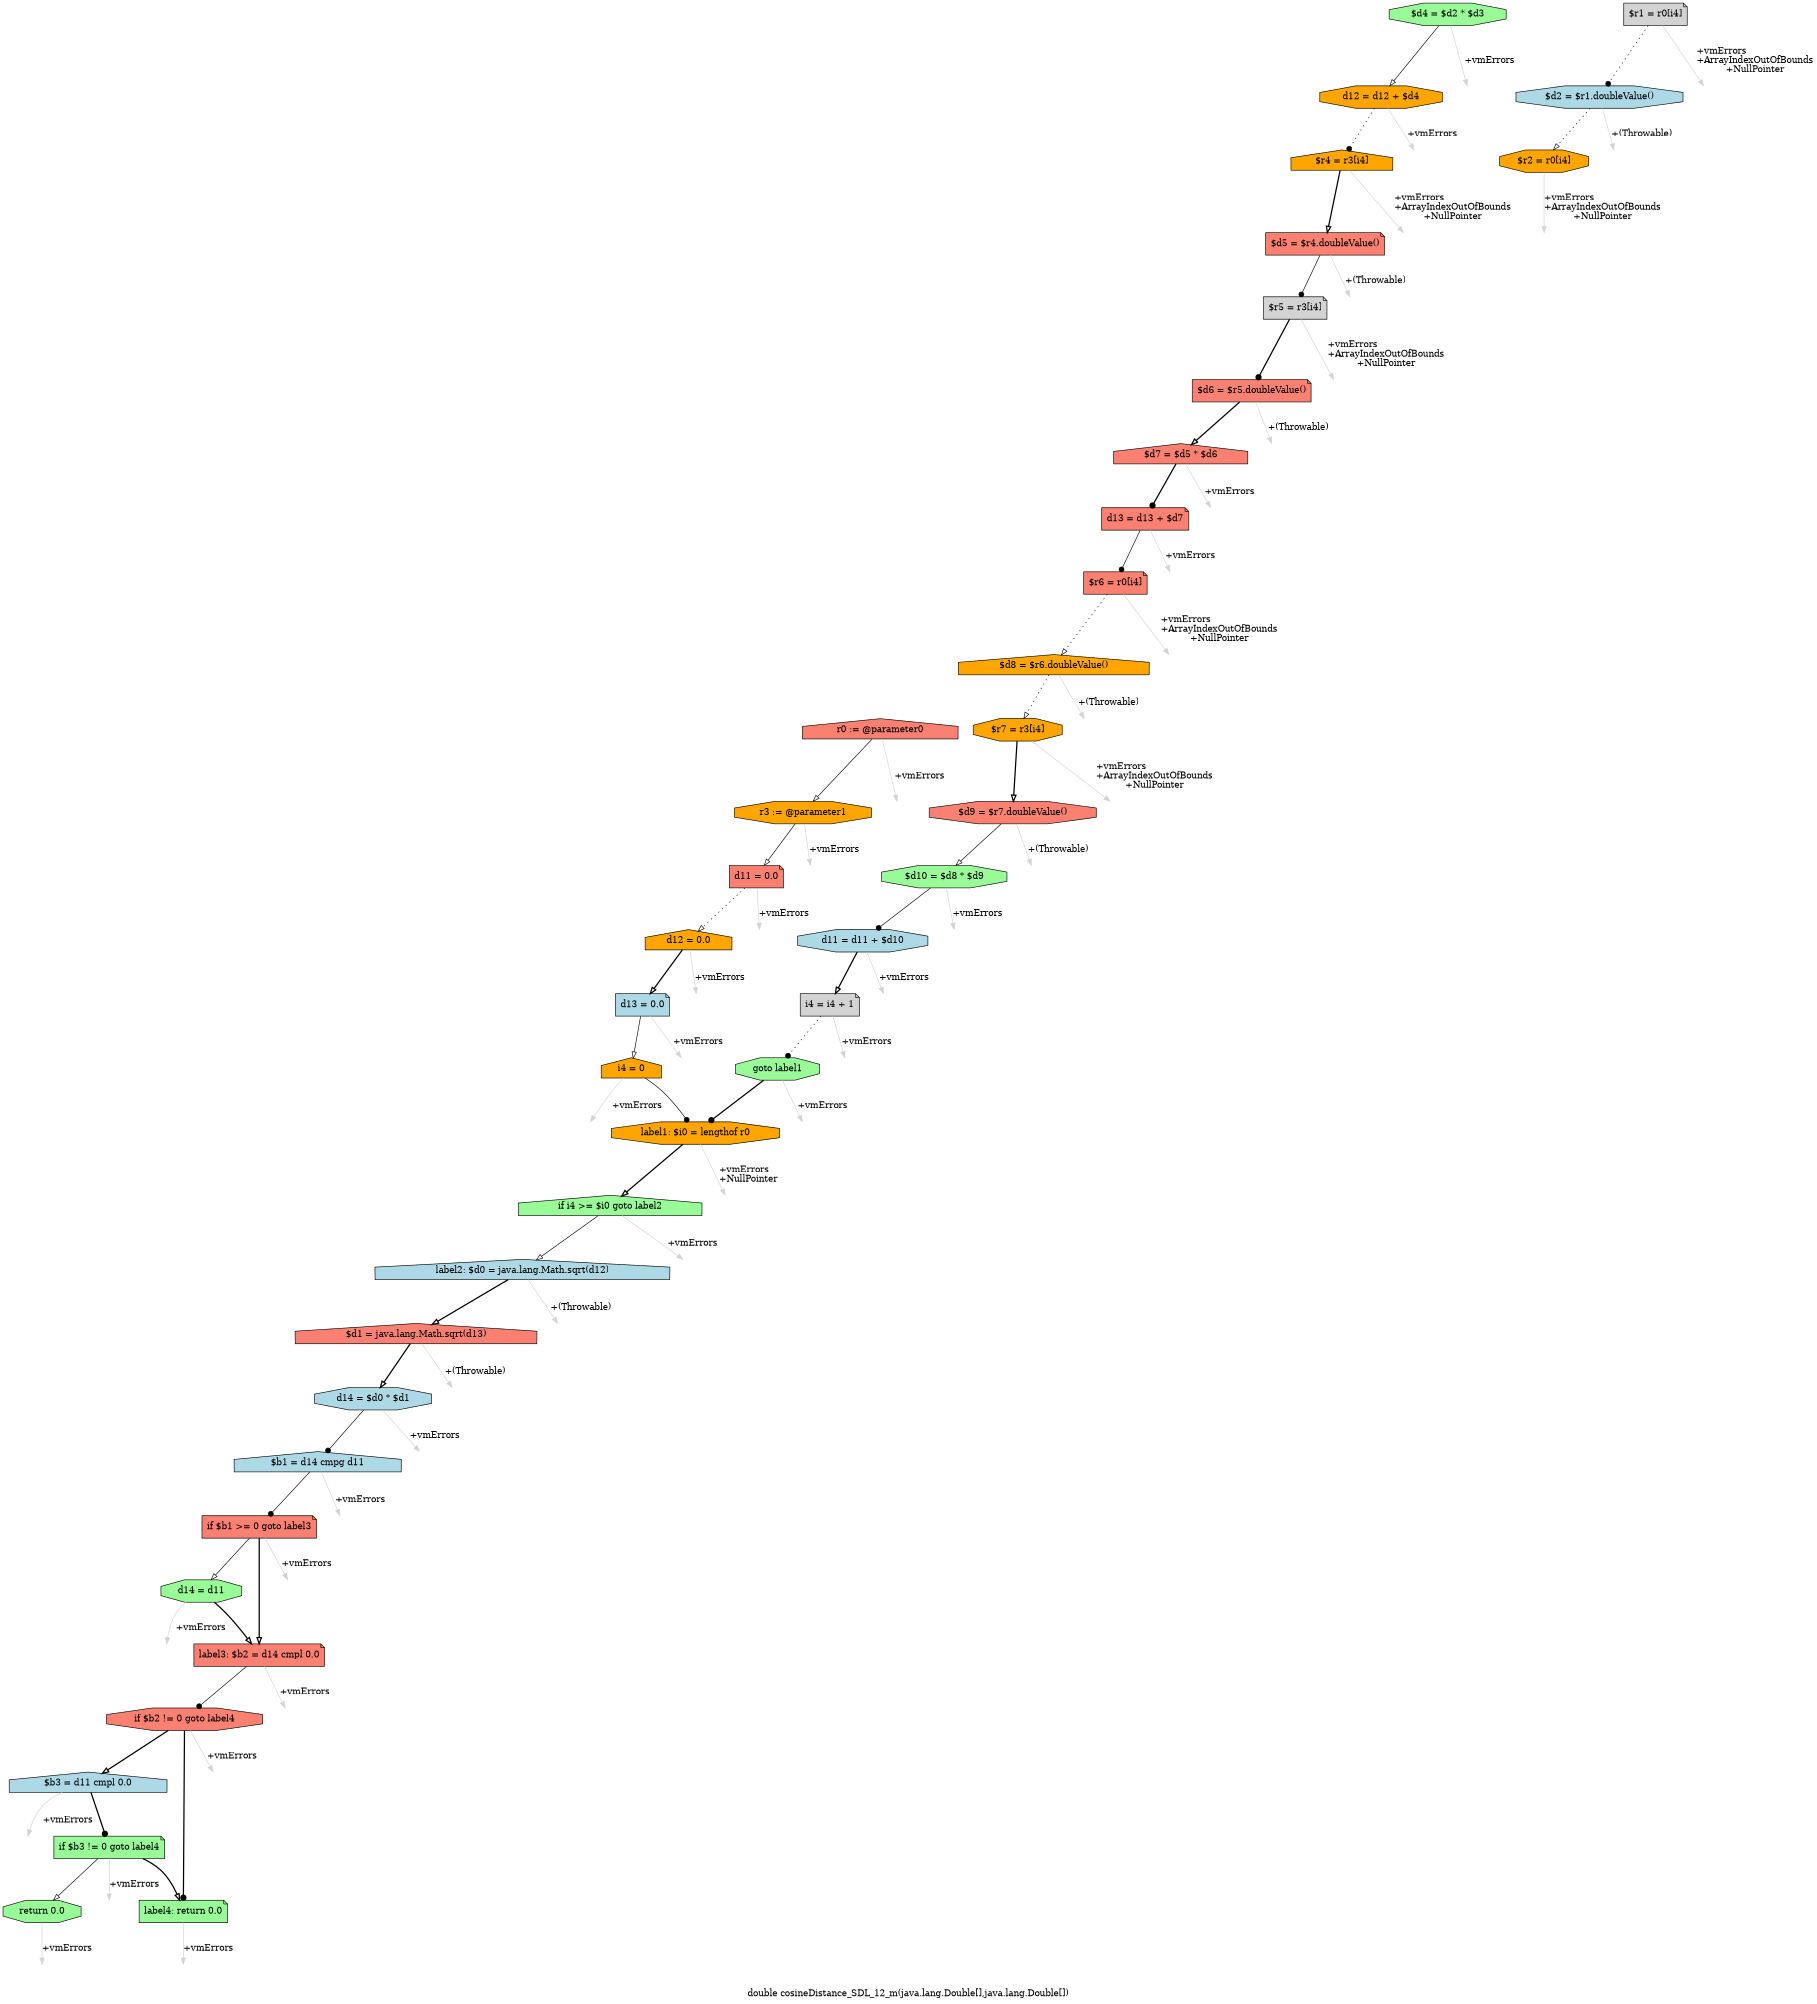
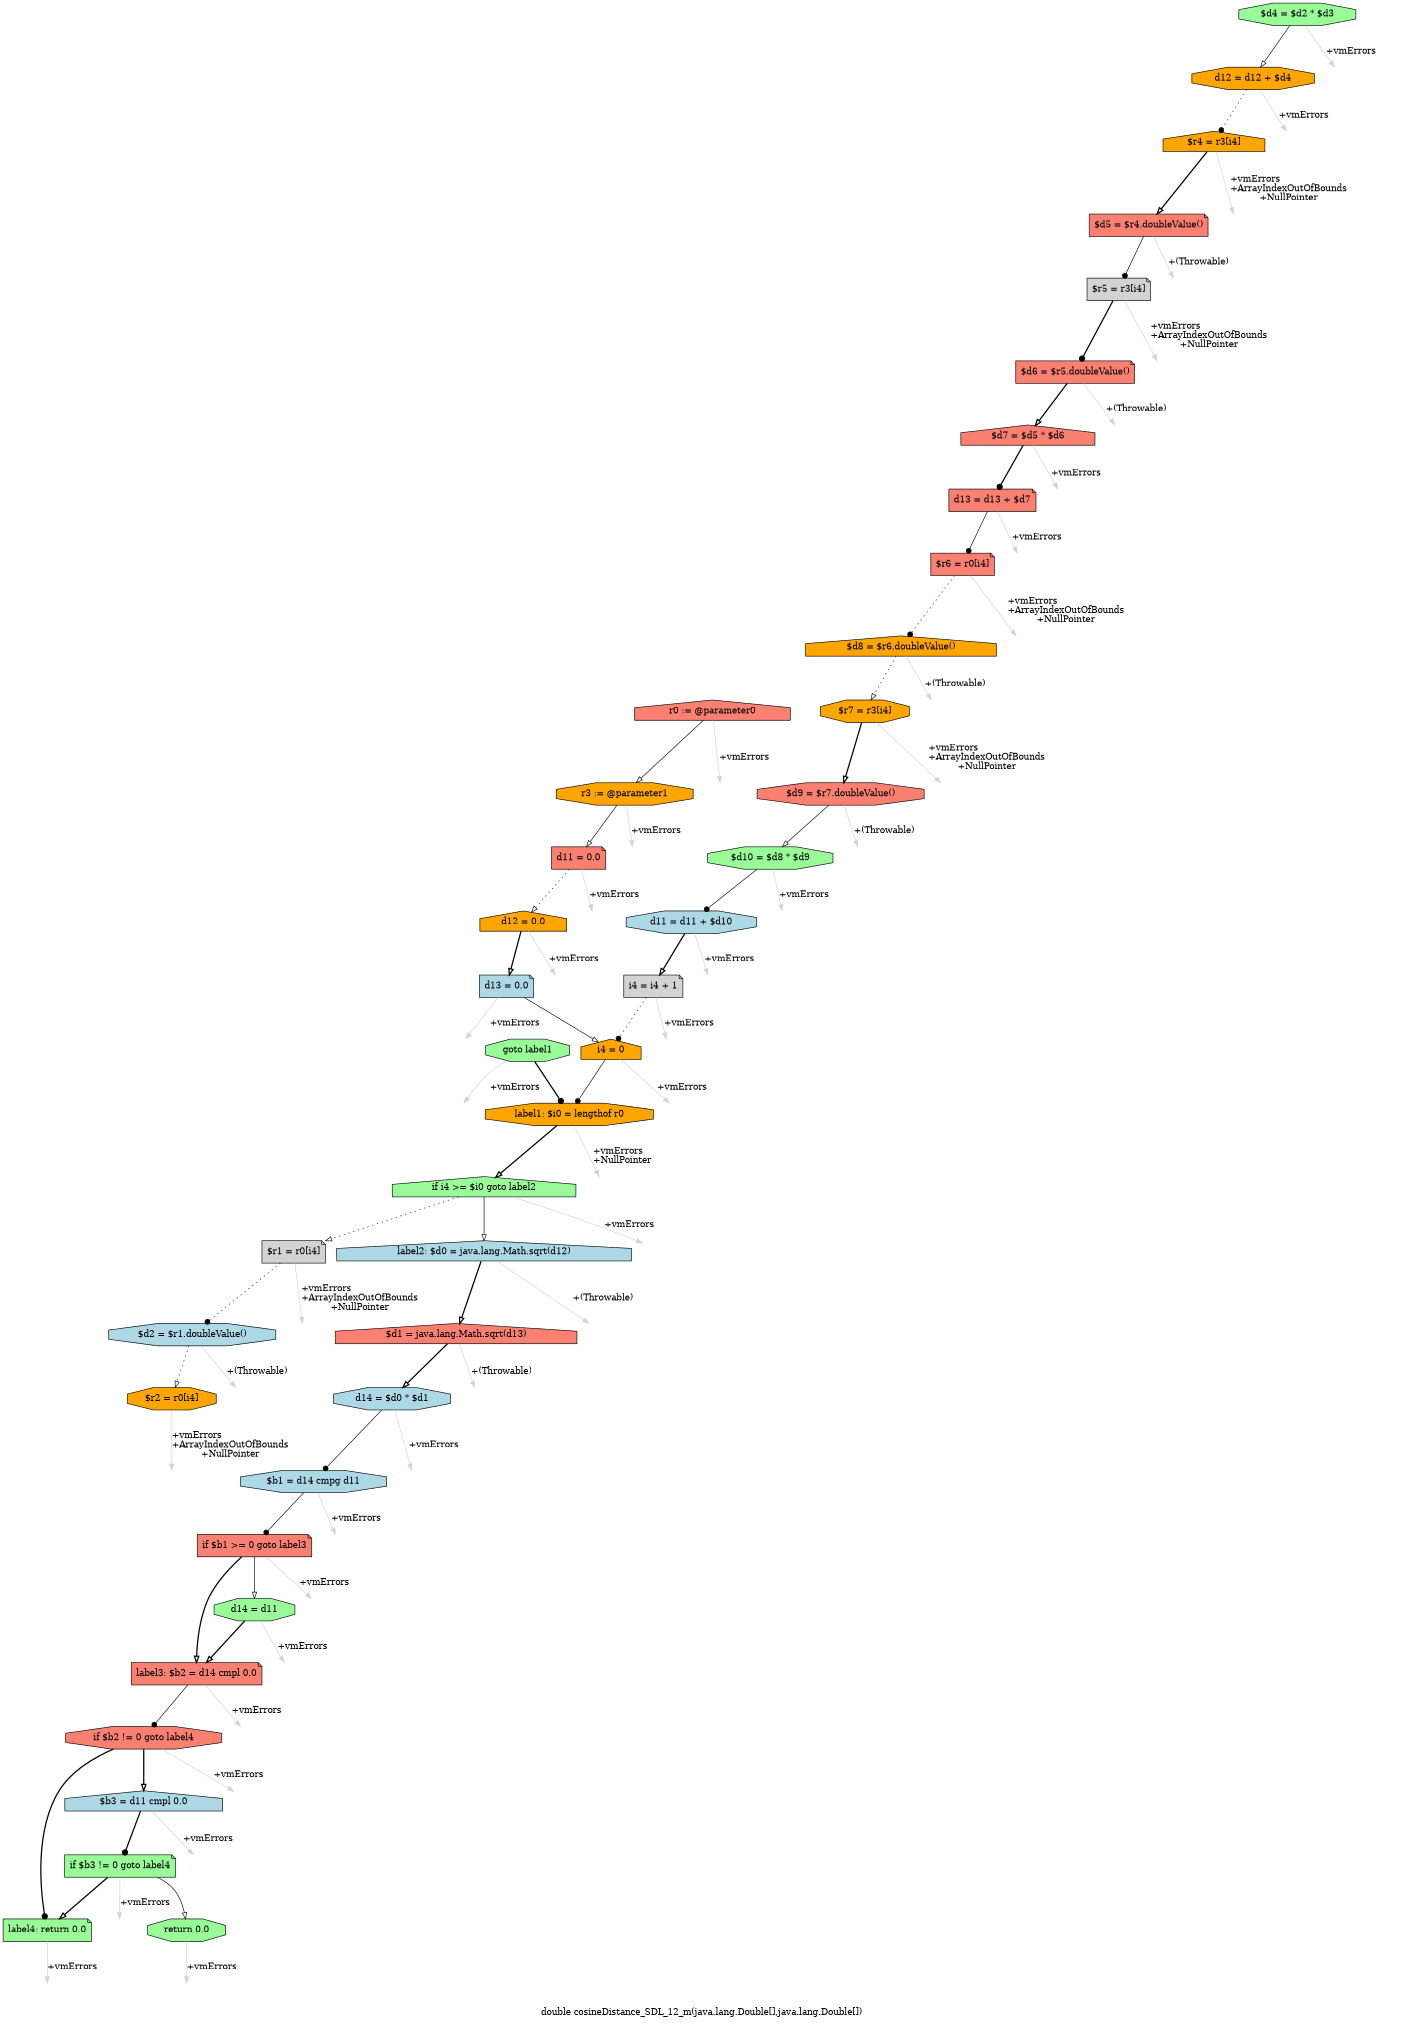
(1086, 622) -> (933, 604)
(805, 1035) -> (633, 1017)
none -> (395, 1218)
(318, 1463) -> (314, 1482)
